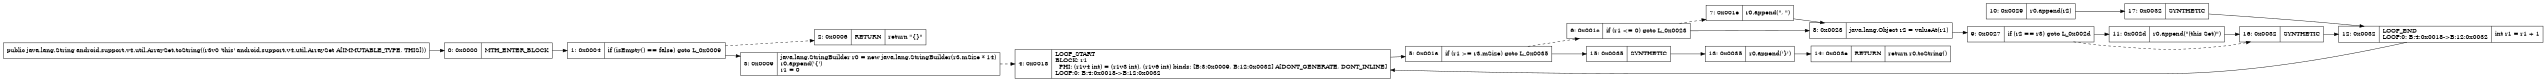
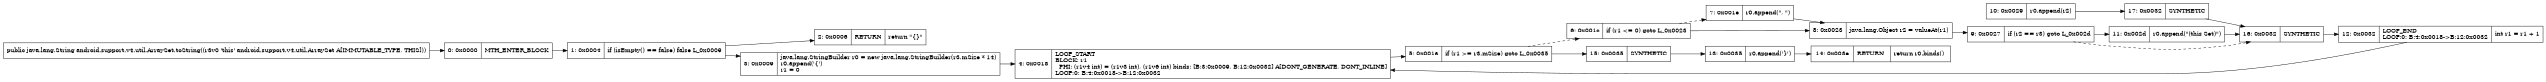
(2284, 19) -> (2223, 22)
(768, 43) -> (768, 43)
(664, 50) -> (665, 50)
(1918, 54) -> (1919, 54)
(1005, 64) -> (1005, 64)
